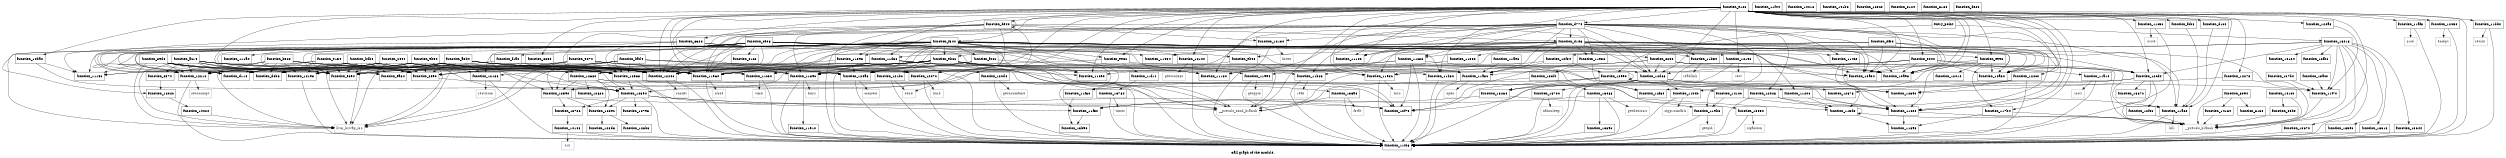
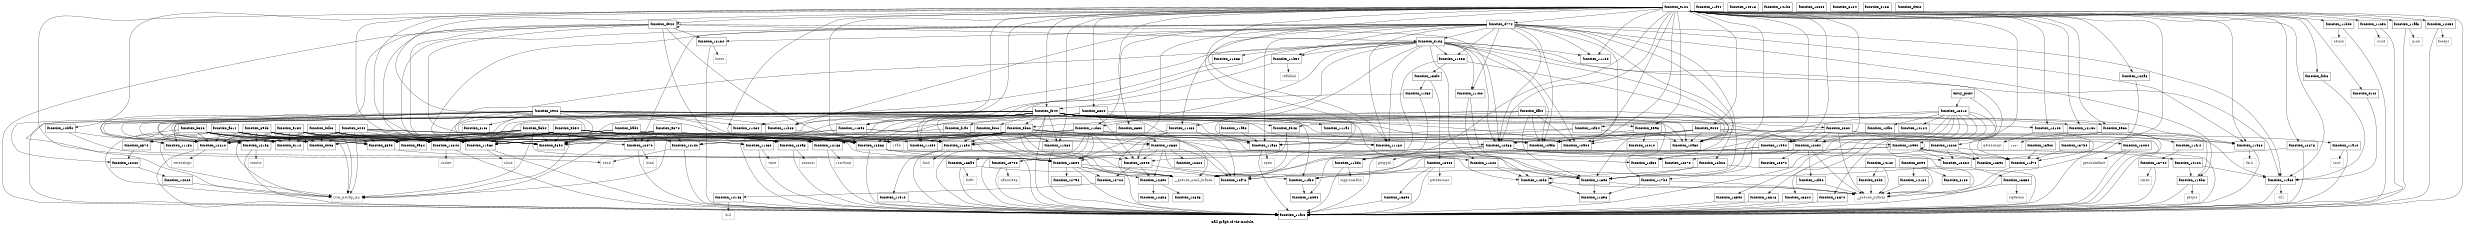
(1050, 54) -> (1233, 98)
none -> (256, 163)
